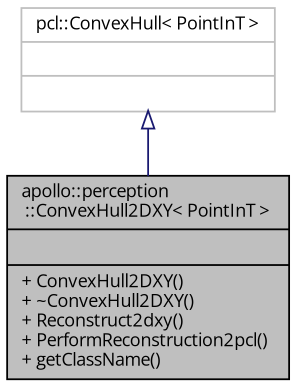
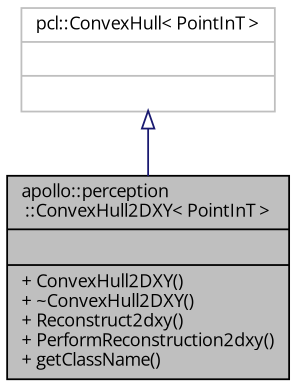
(145, 341) -> (148, 341)
